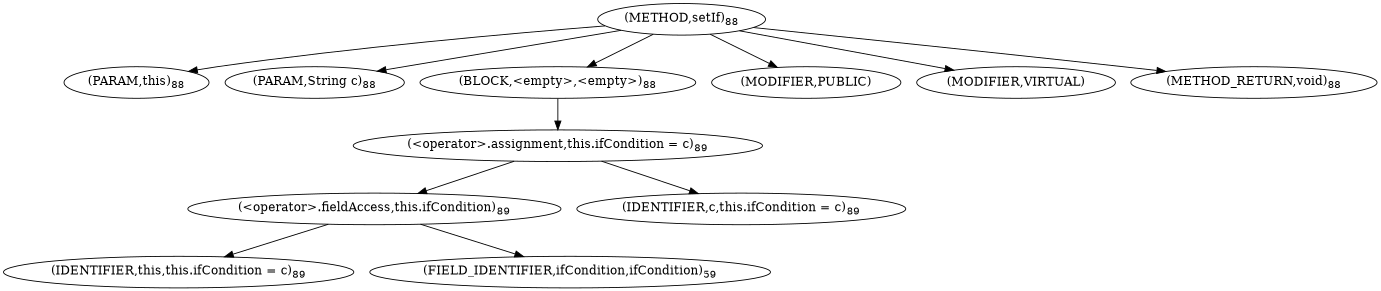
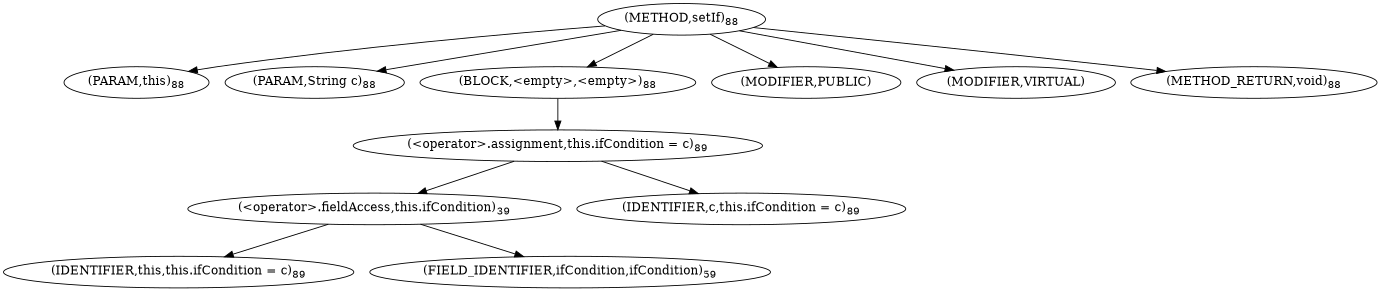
(504, 208) -> (504, 208)
